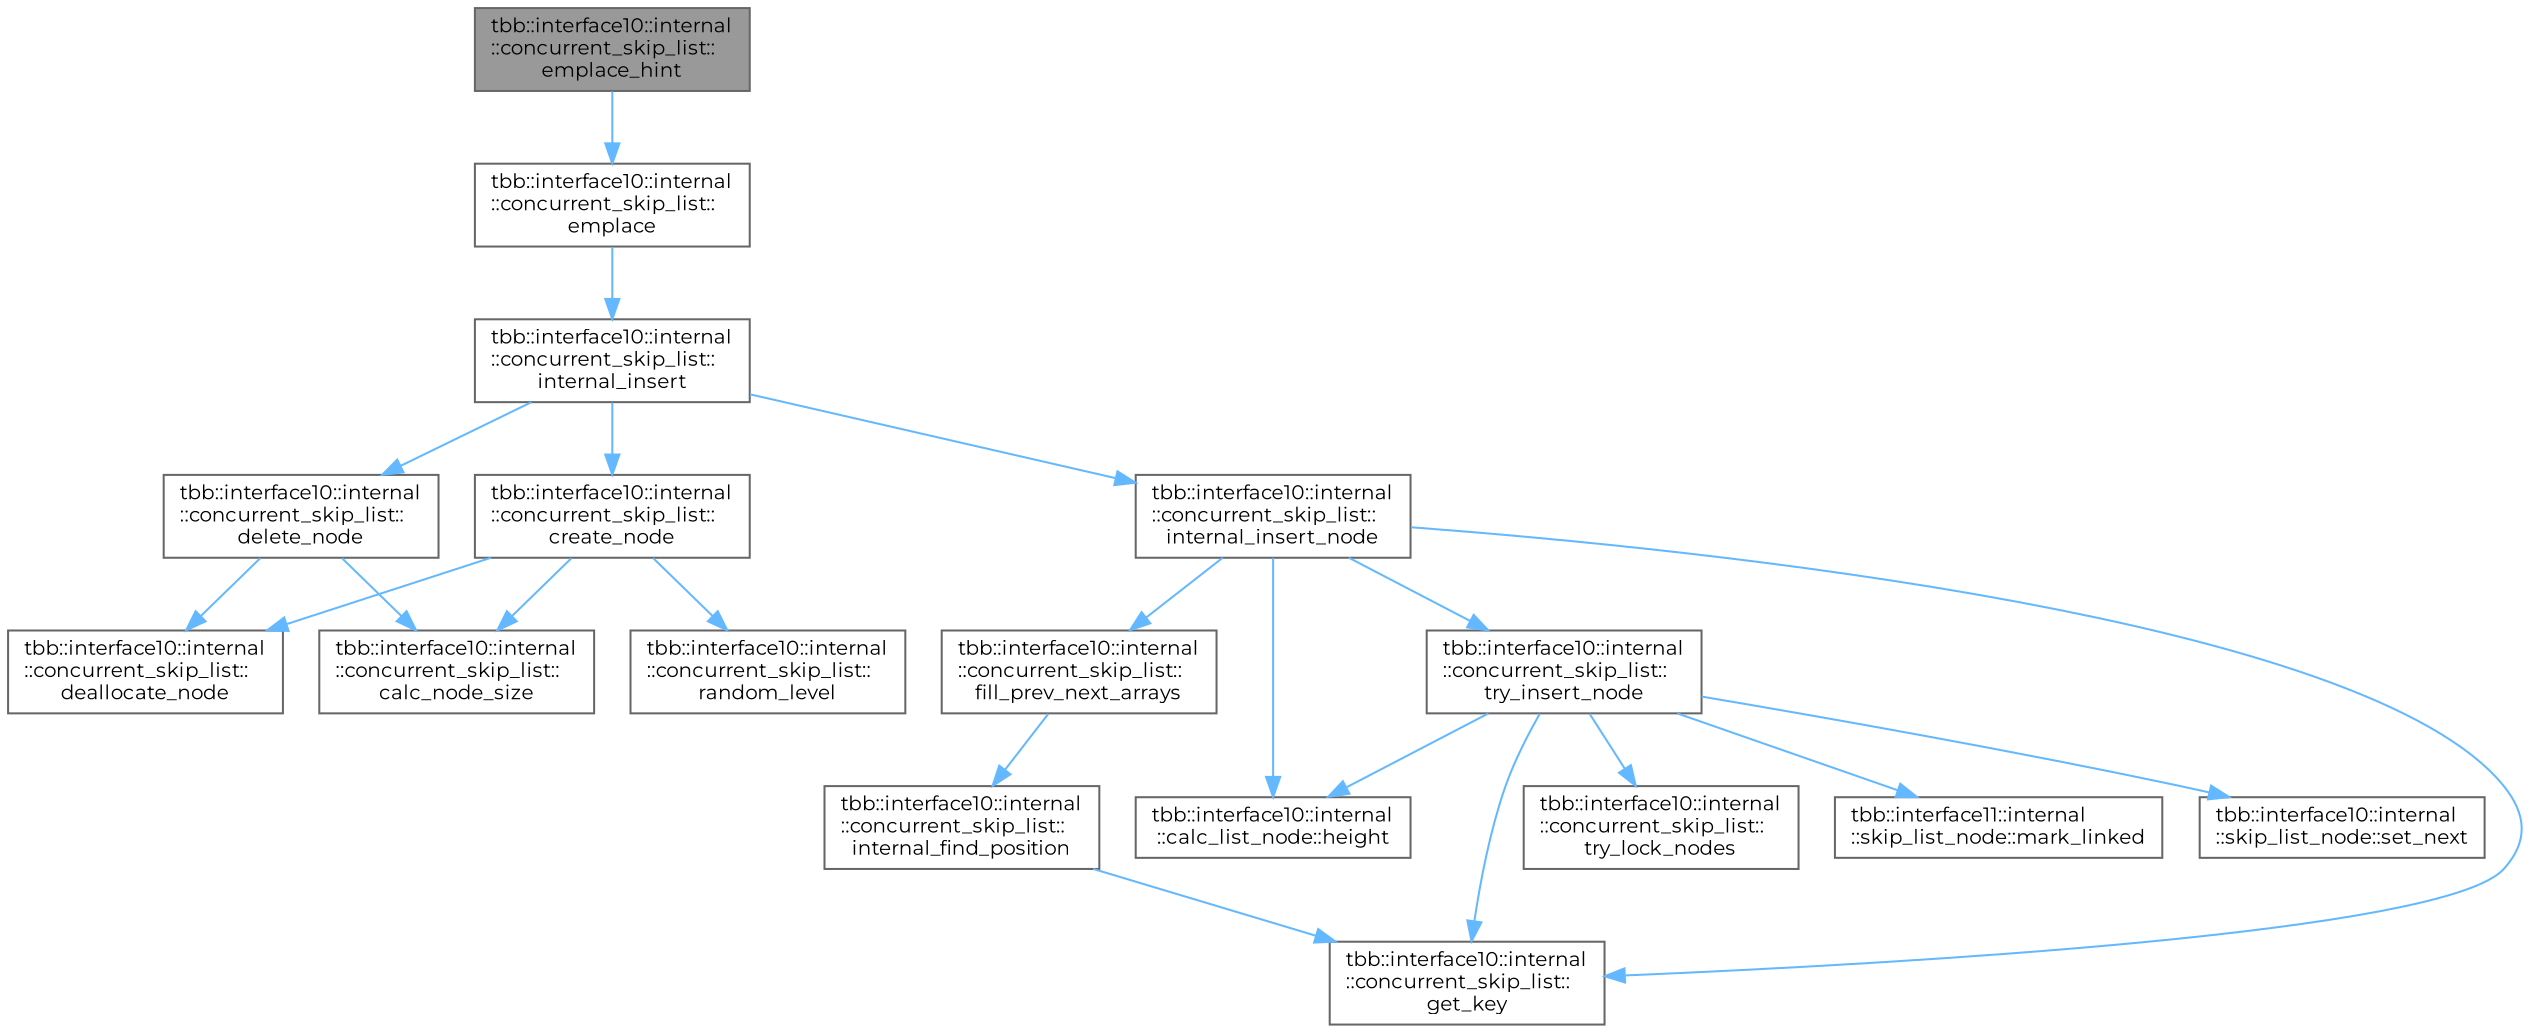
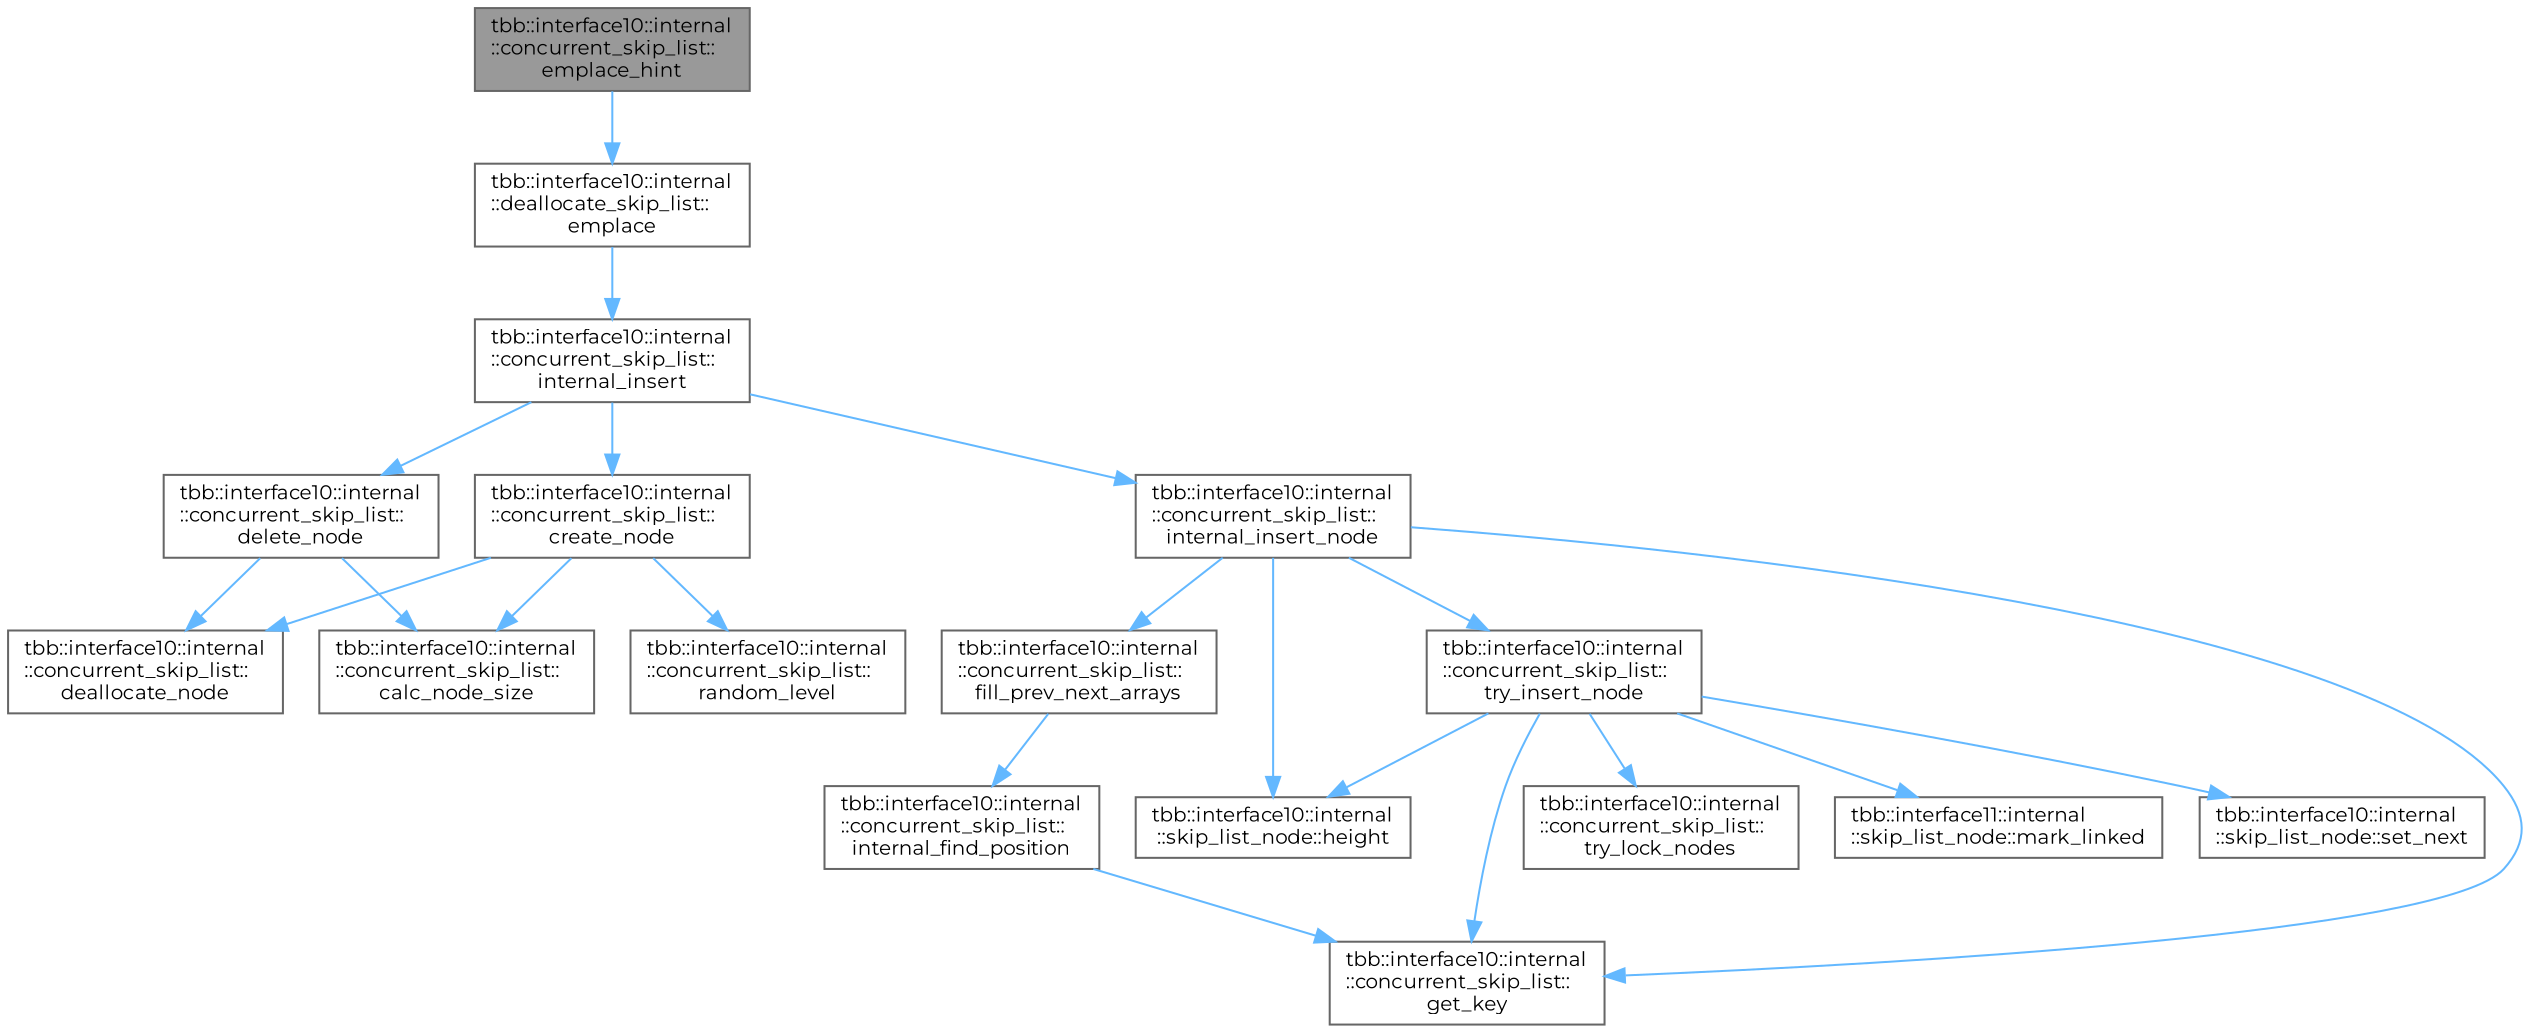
(612, 205) -> (612, 205)
(1273, 828) -> (1273, 828)
